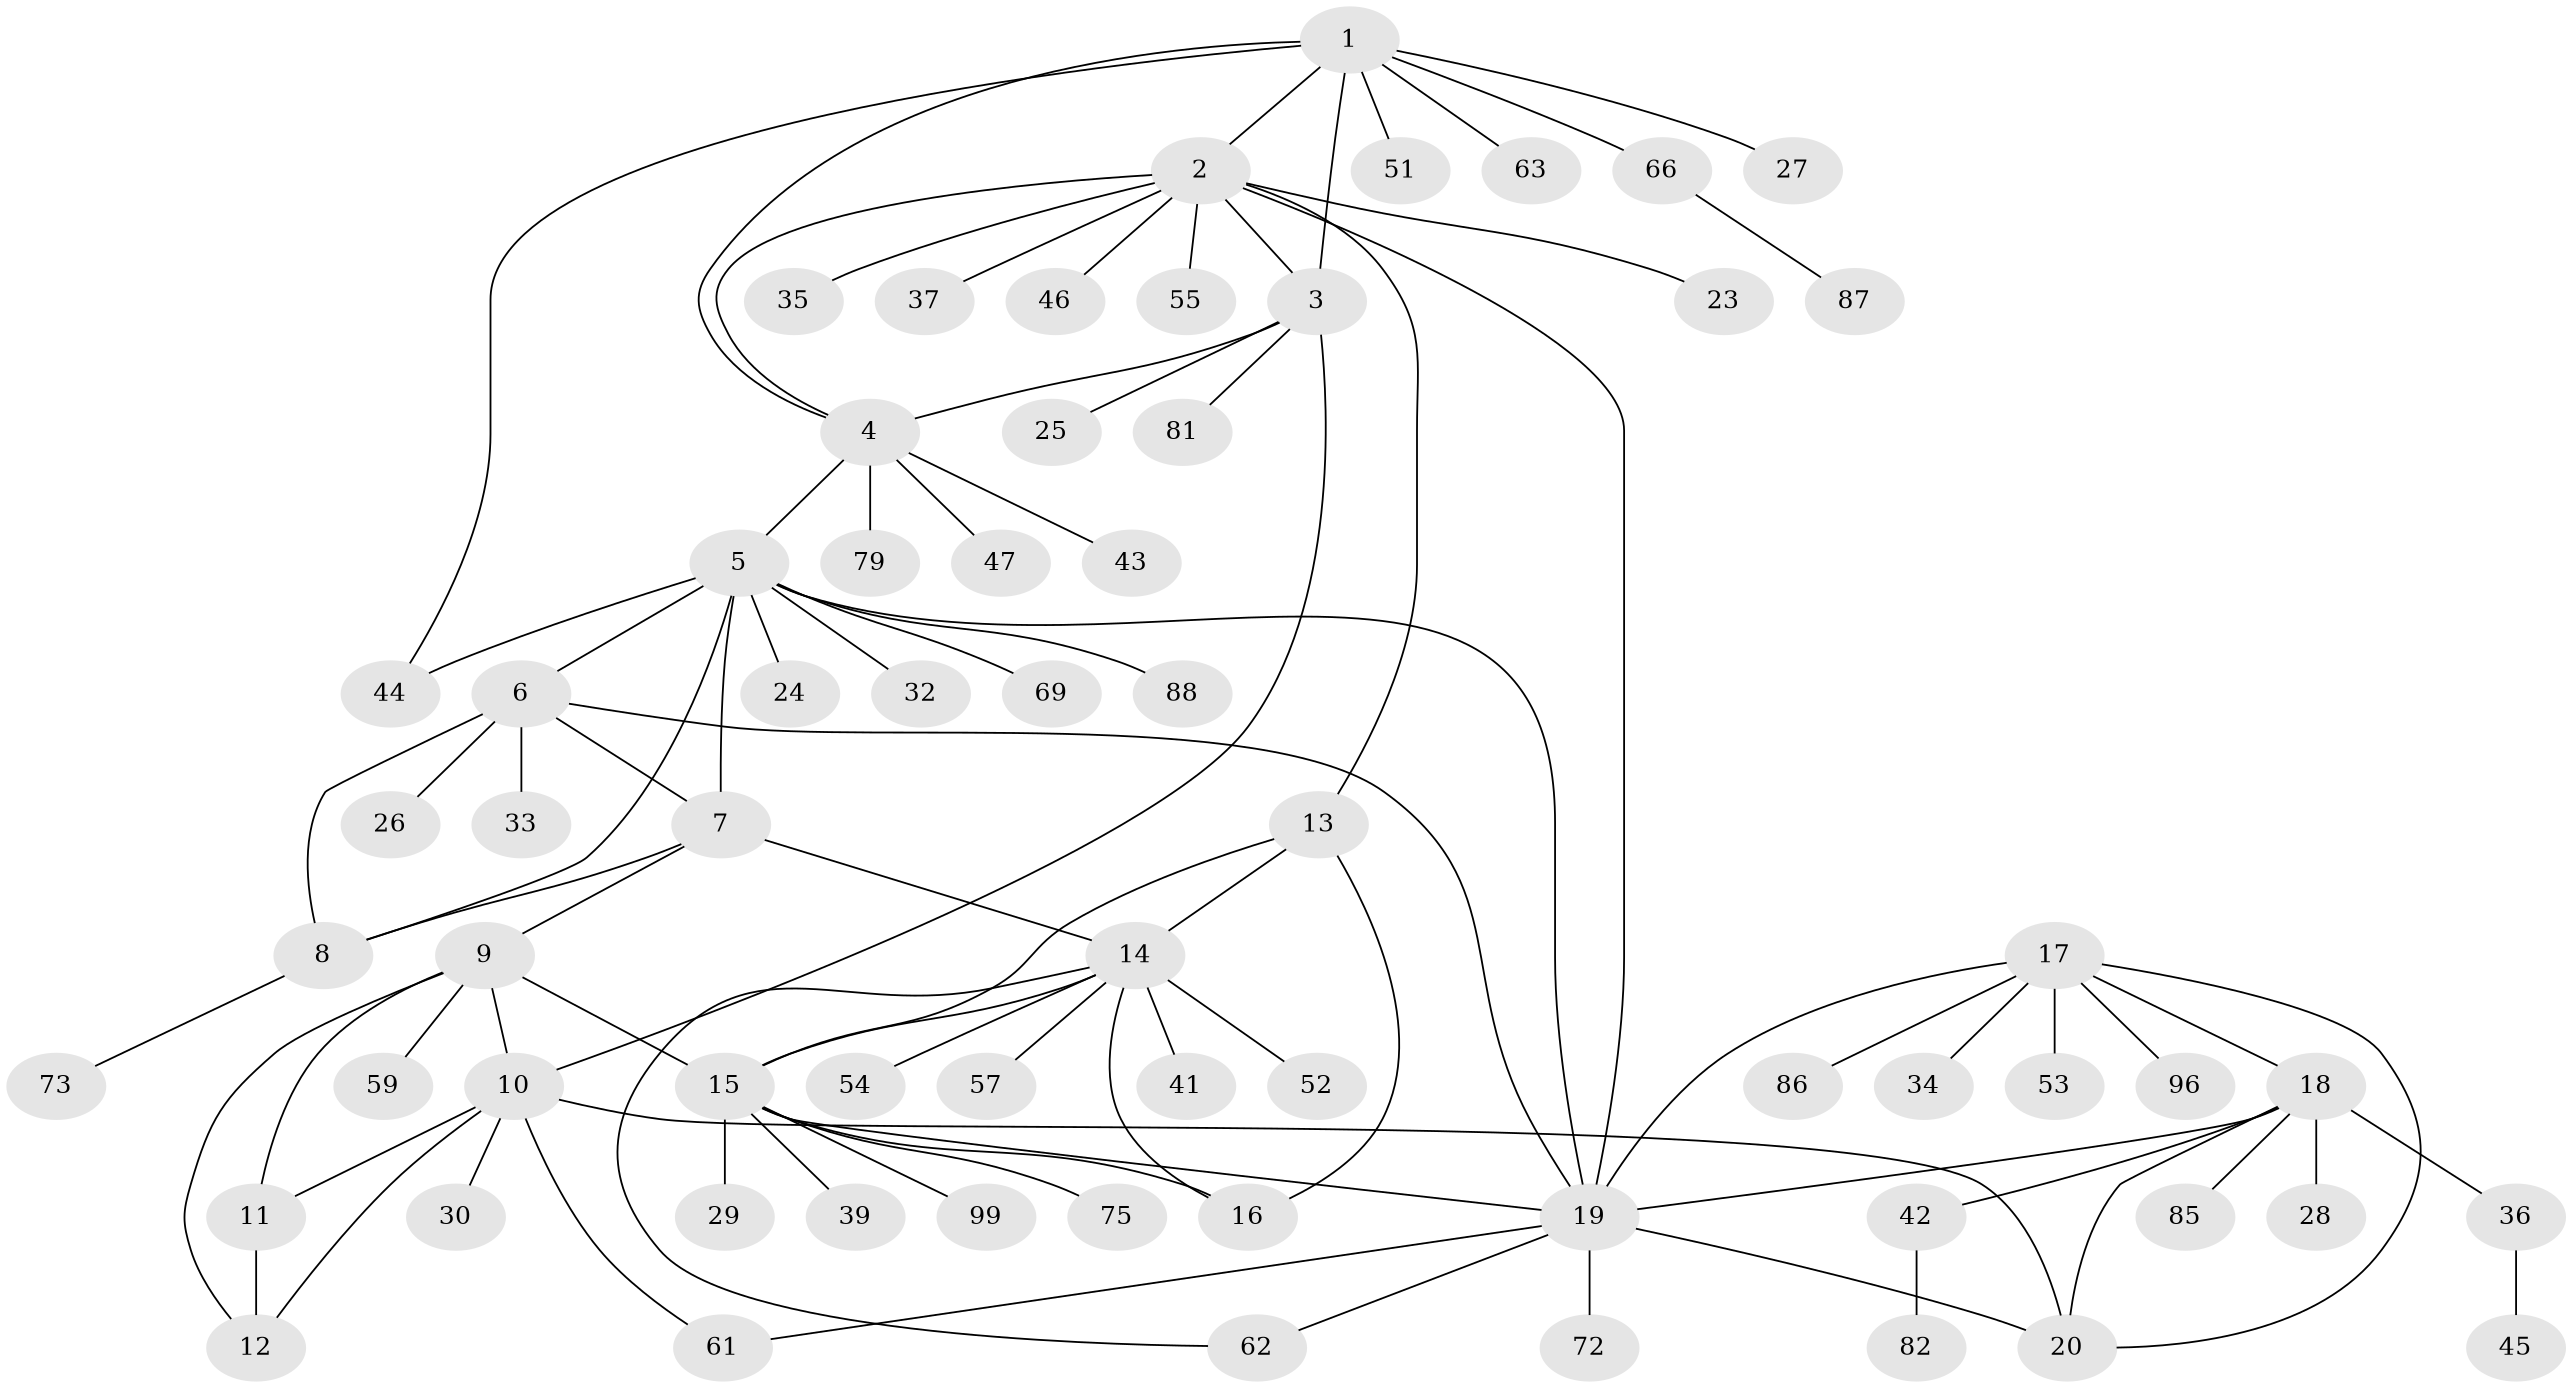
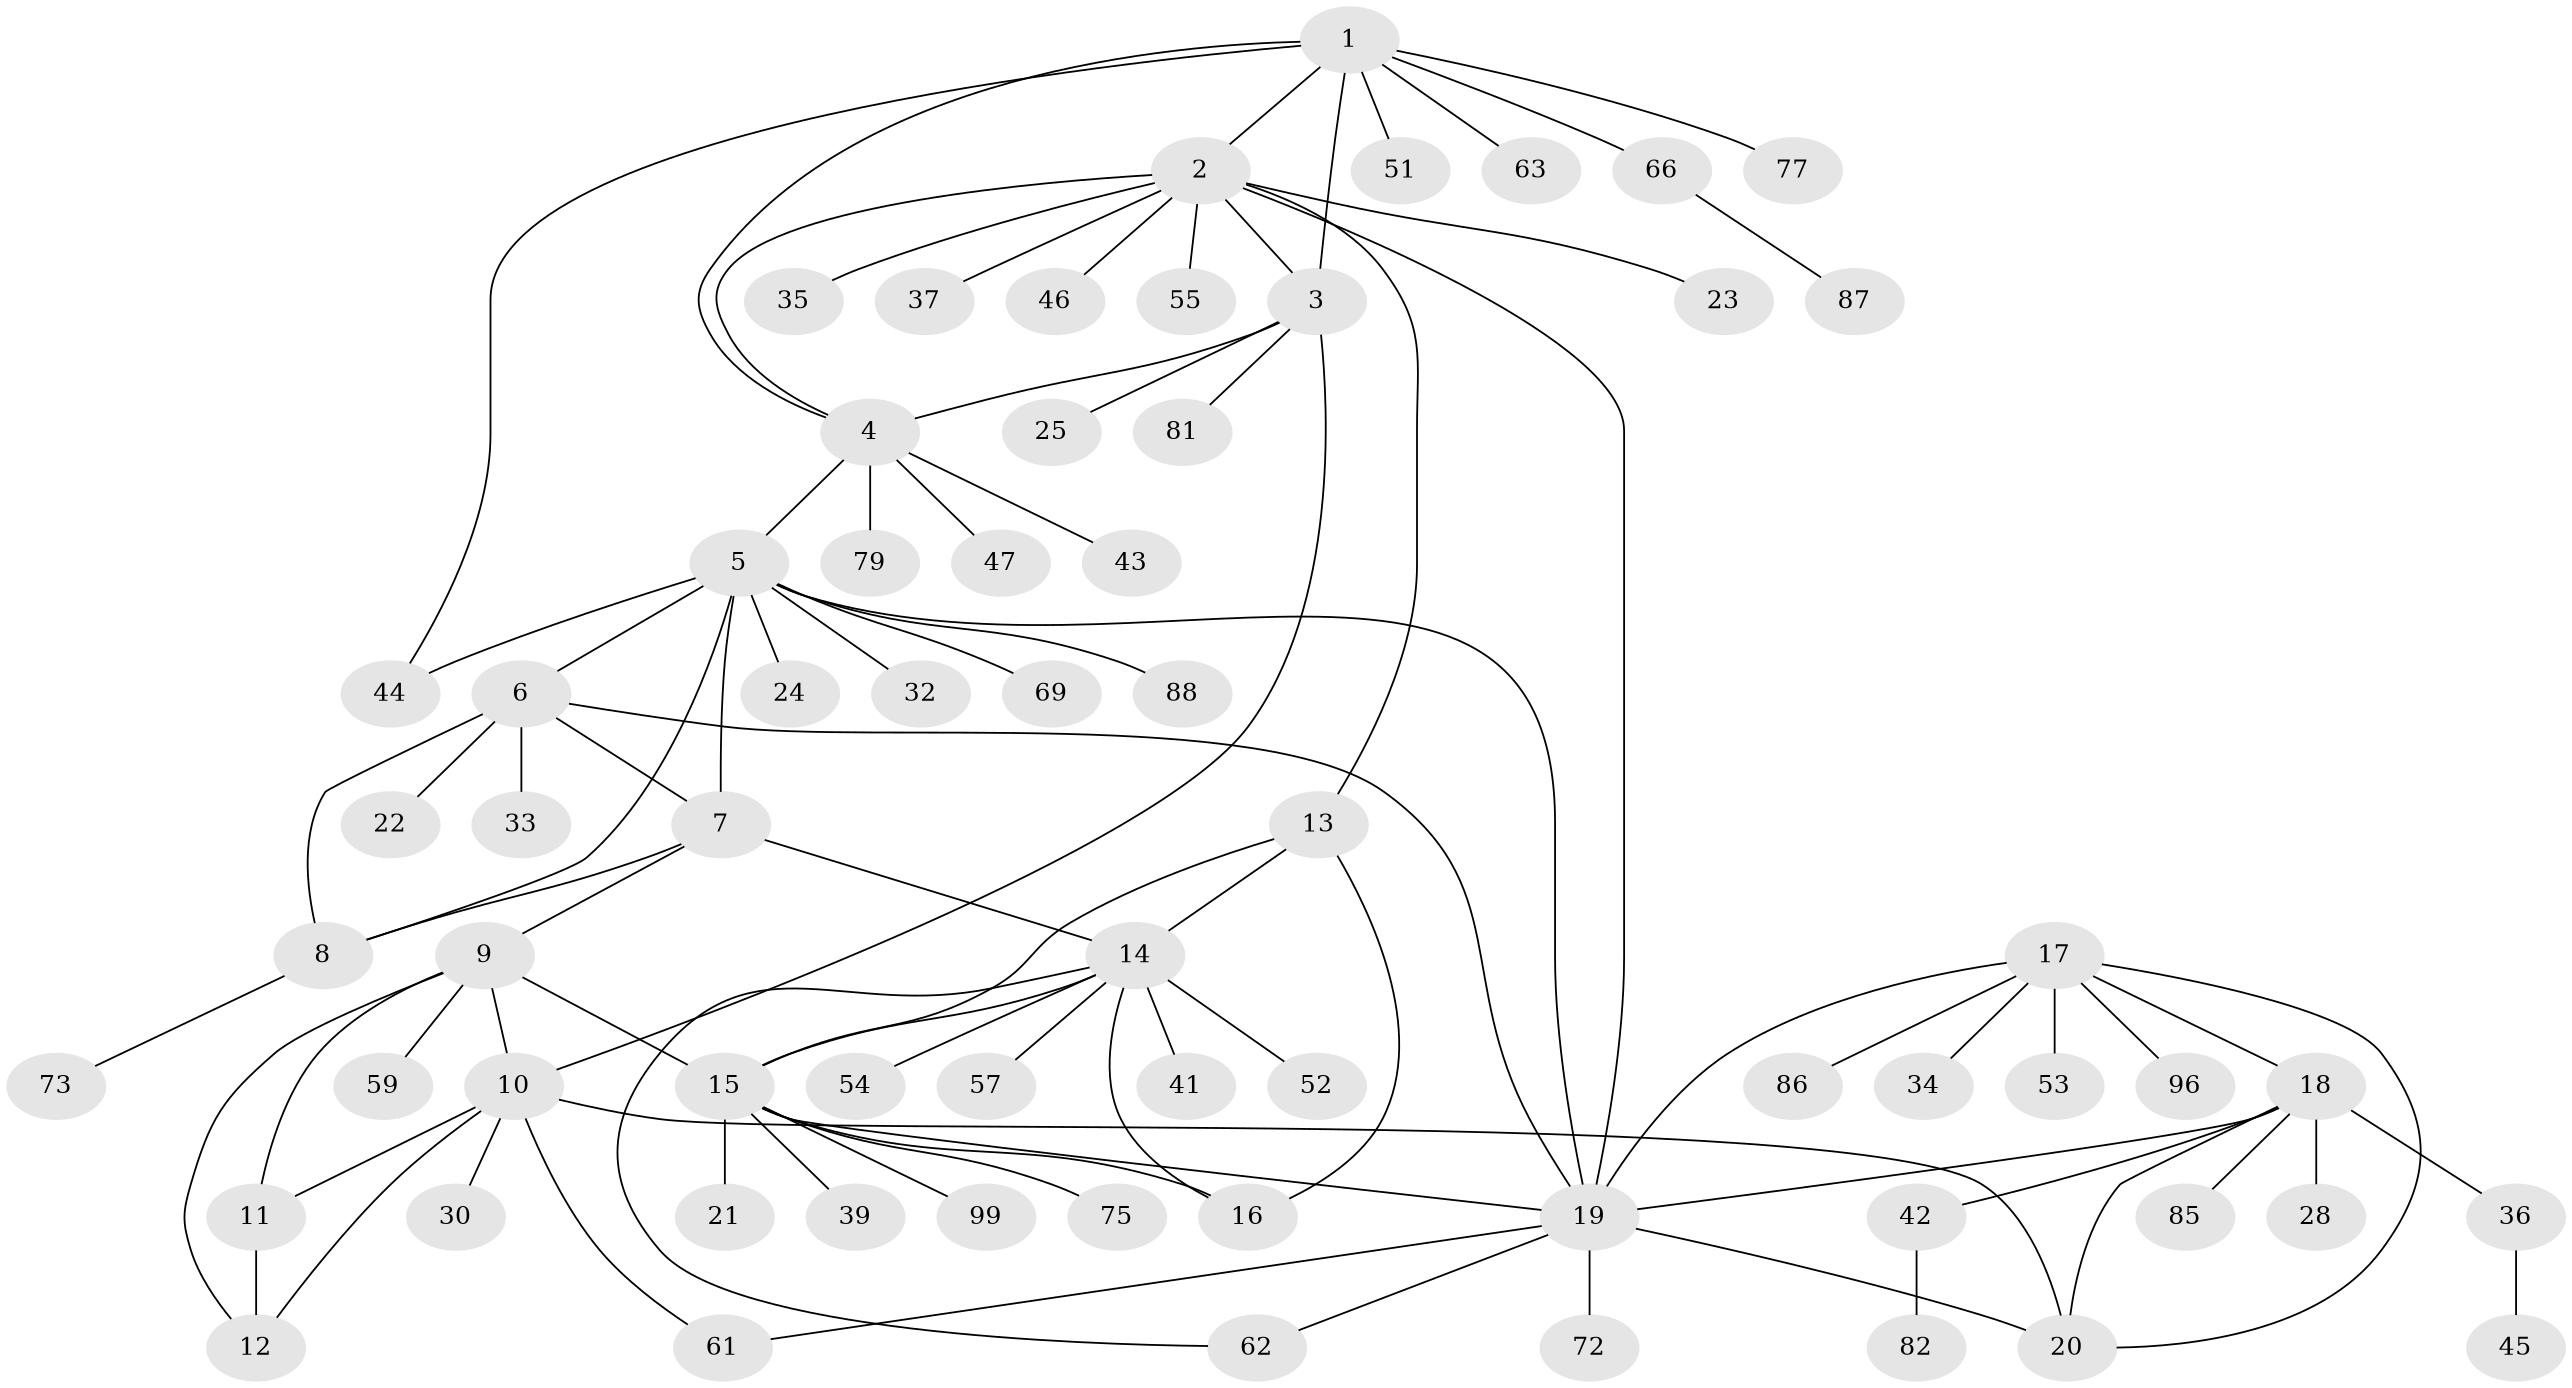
(1793, 171) -> (1793, 171)
(391, 825) -> (391, 825)
(725, 1217) -> (725, 1217)
